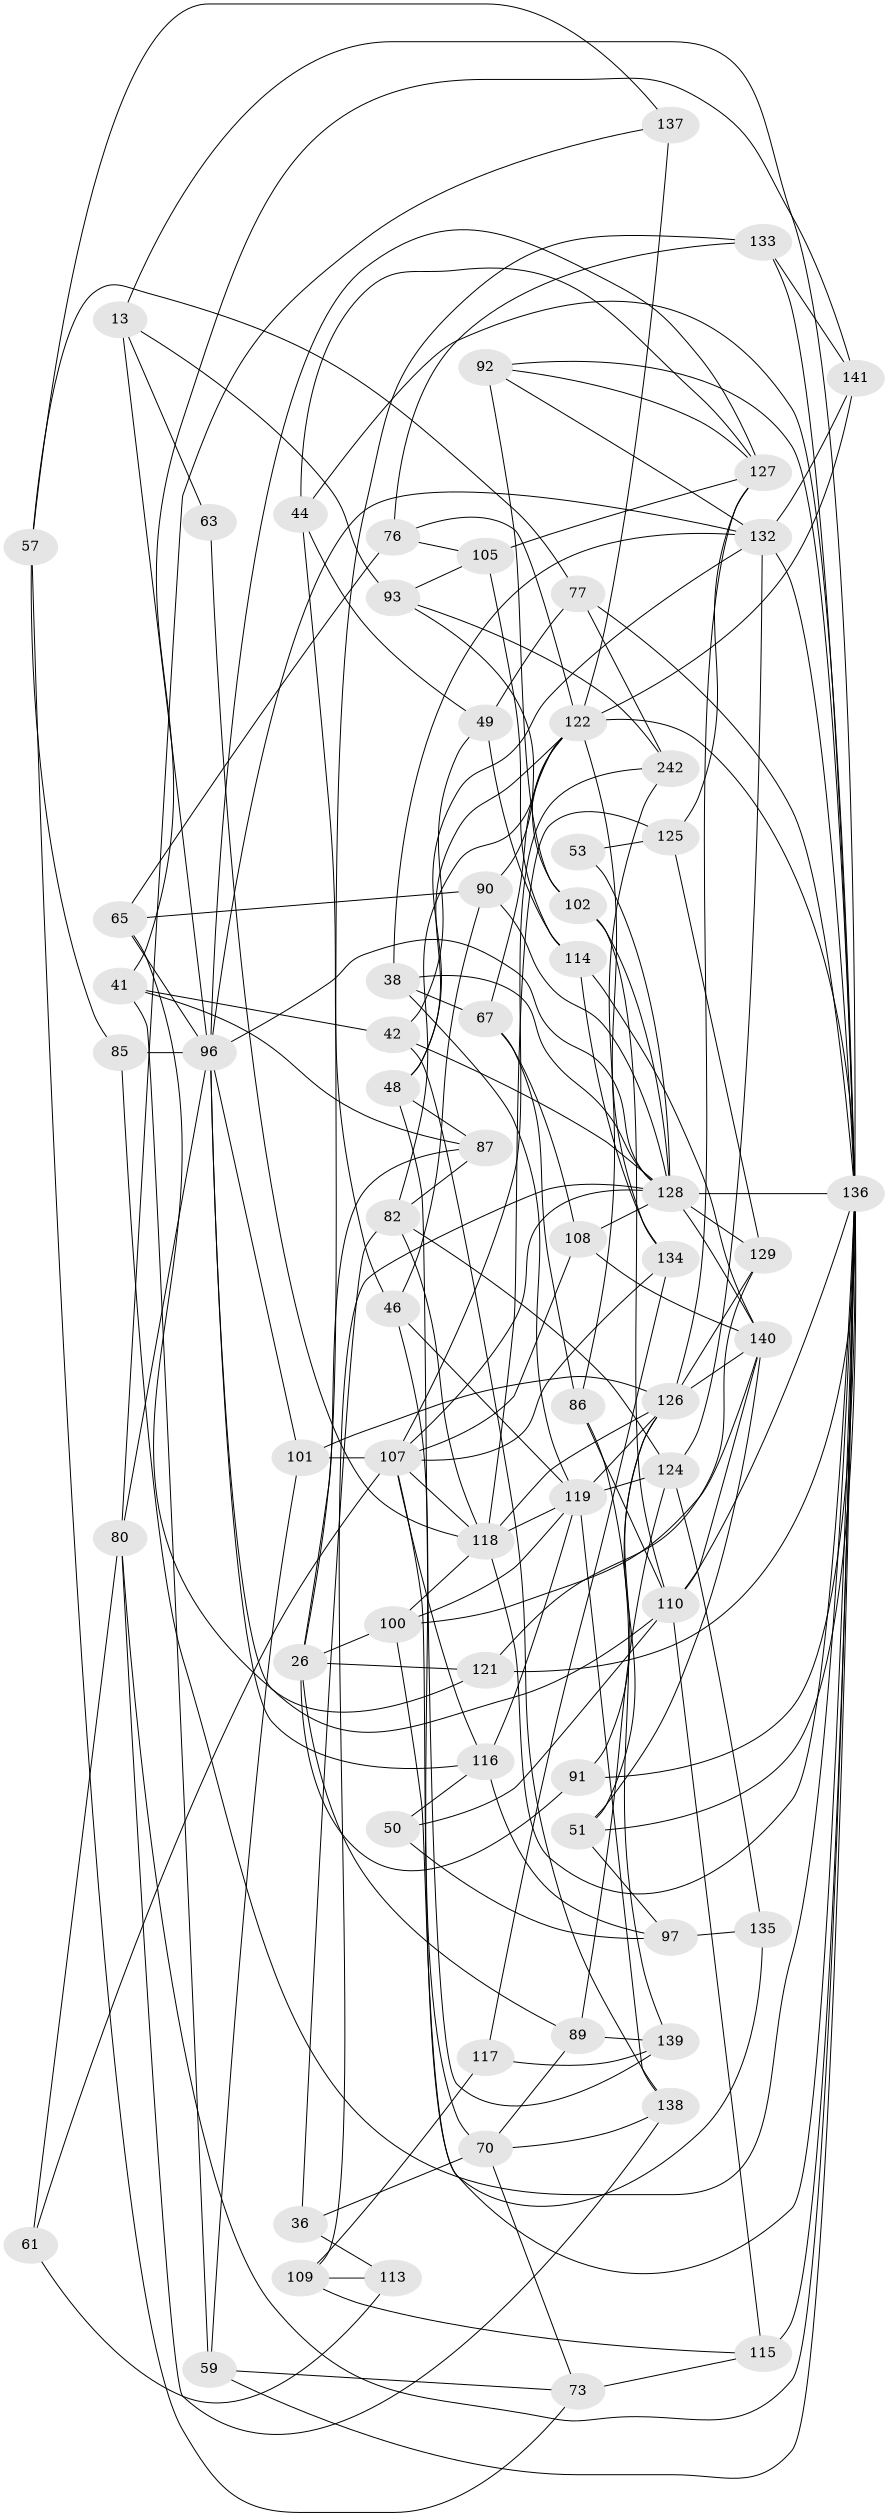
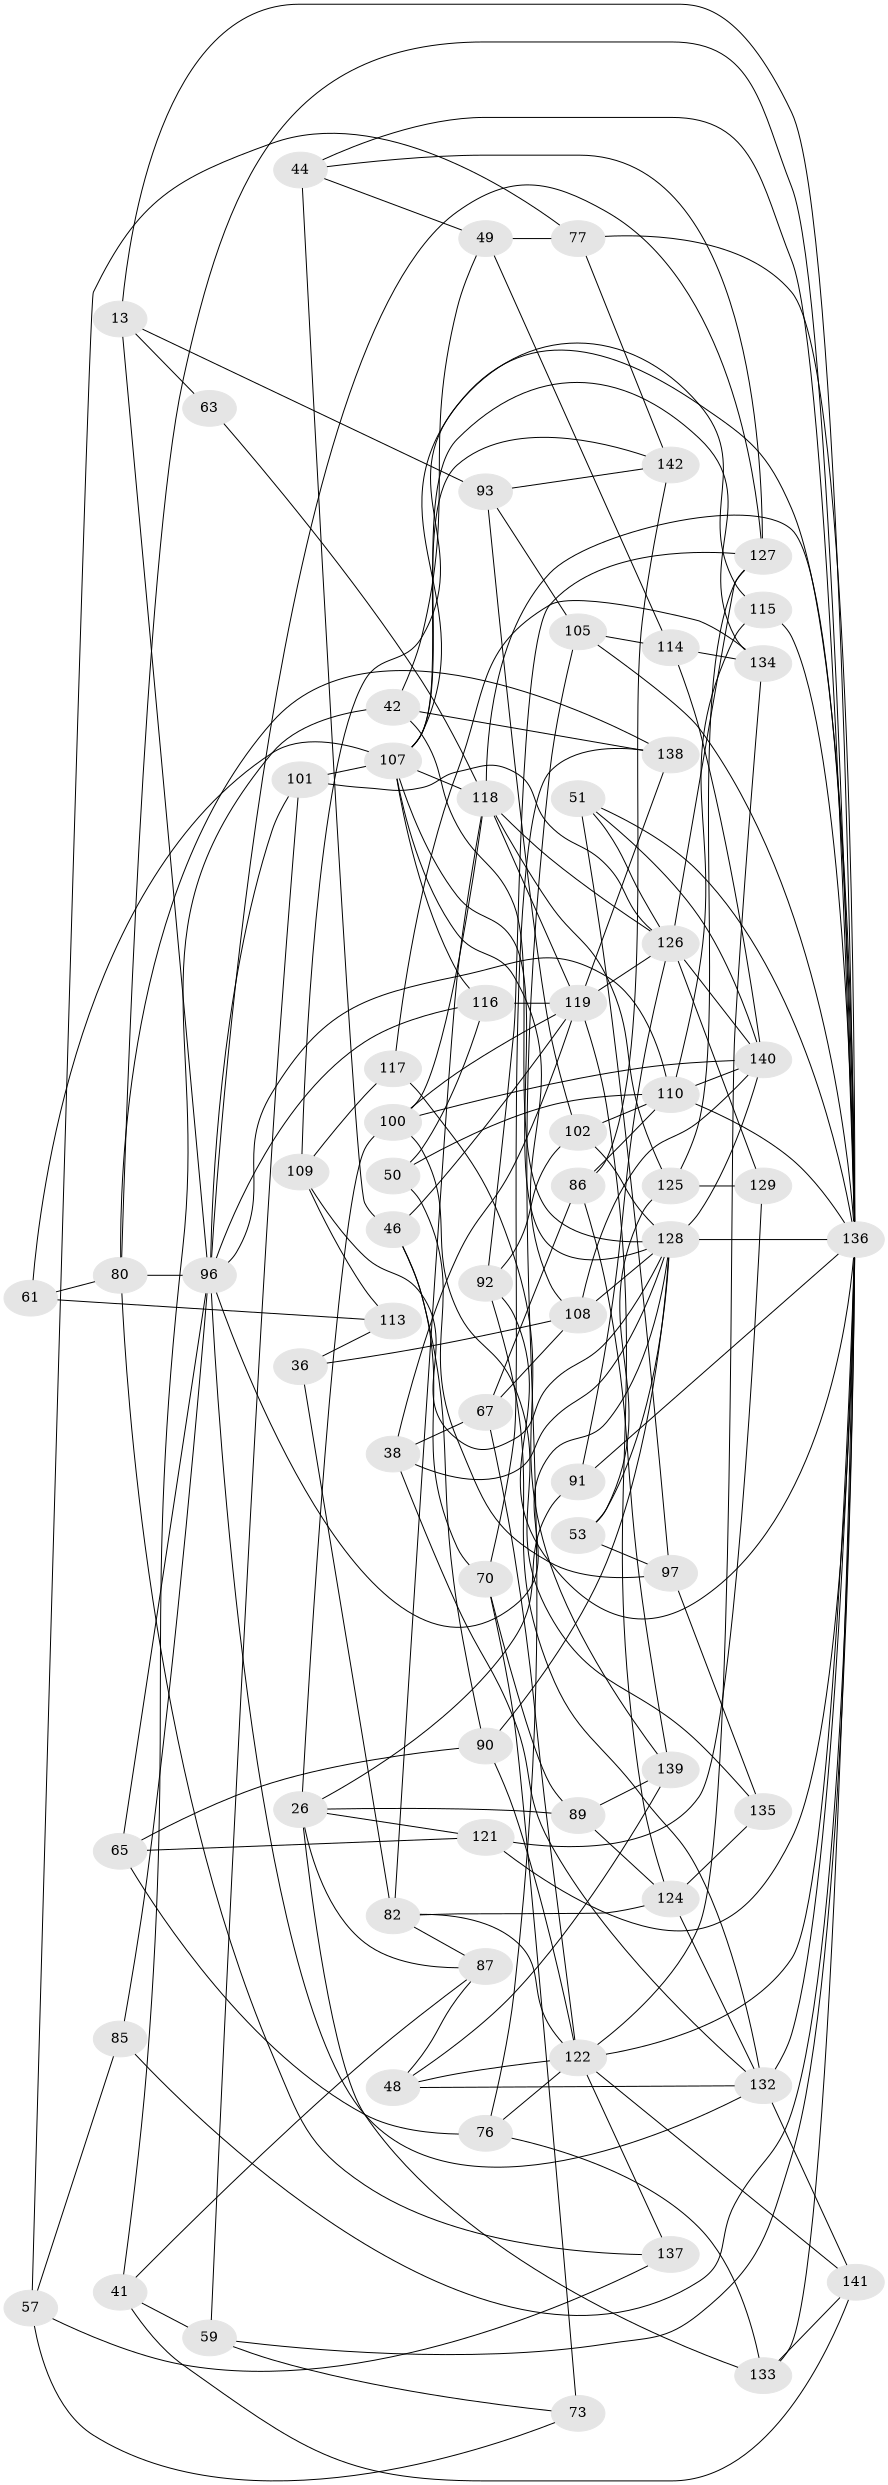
(612, 515) -> (788, 902)
(671, 769) -> (671, 465)
(725, 1230) -> none
(542, 1883) -> (629, 1556)
(393, 2187) -> (451, 1342)
(670, 2373) -> none
